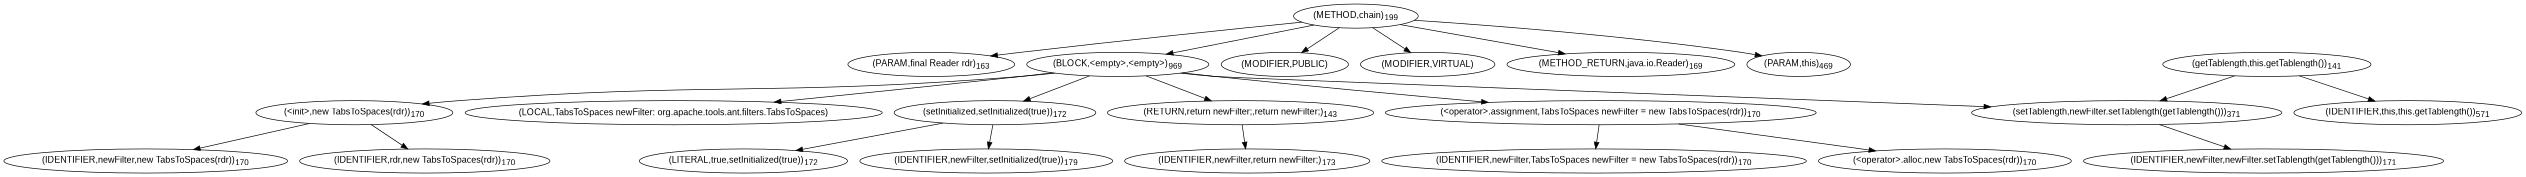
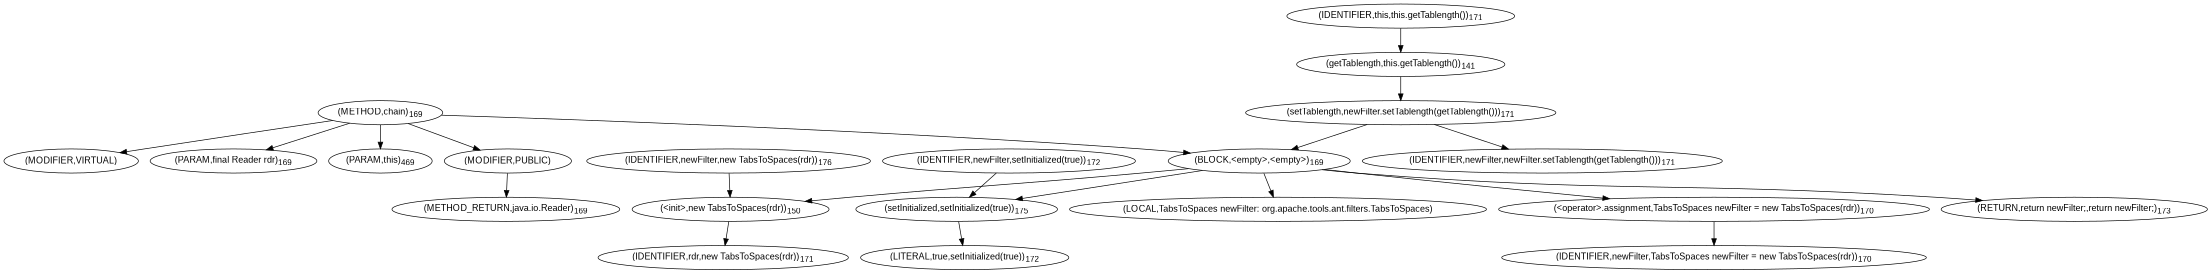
(1391, 15) -> (416, 112)
(1479, 39) -> (507, 182)
(983, 63) -> (285, 160)
(1175, 63) -> (1317, 160)
(2334, 87) -> (1401, 37)
(1582, 91) -> (1333, 136)
(418, 112) -> (794, 208)
(1060, 112) -> (1022, 208)
(1330, 112) -> (2164, 208)
(2234, 112) -> (1508, 112)
(2483, 112) -> (1476, 15)
(991, 134) -> (987, 181)
(255, 136) -> (729, 182)
(242, 160) -> (825, 160)
(509, 160) -> (807, 257)
(1071, 160) -> (1094, 160)
(1247, 161) -> none
(1945, 161) -> none
